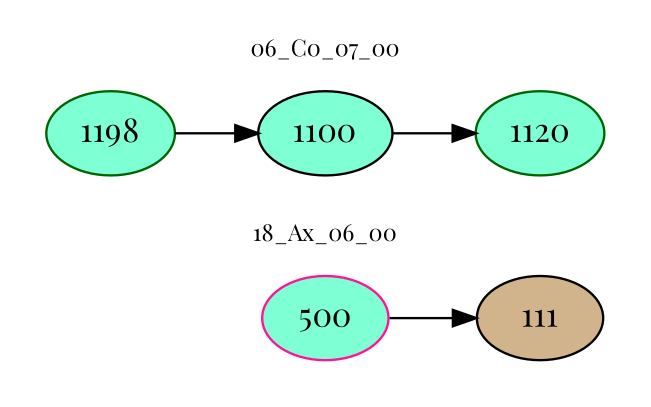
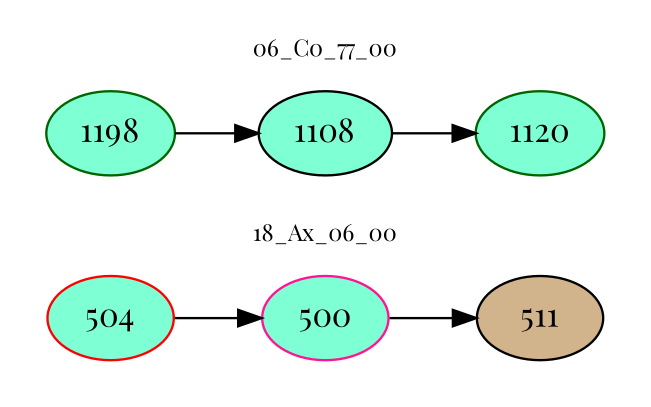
(325, 50) -> (325, 50)
(325, 133) -> (325, 133)
none -> (111, 318)
(540, 318) -> (540, 318)
